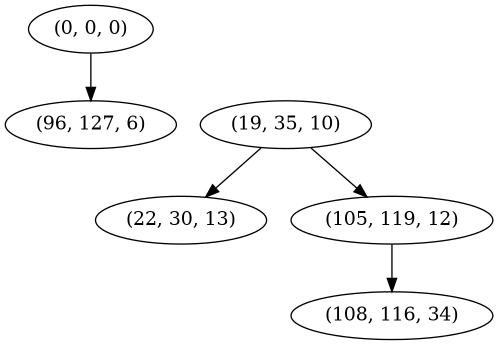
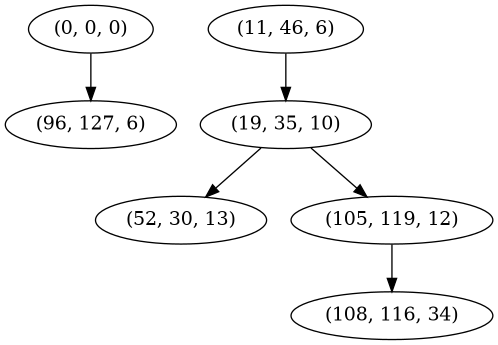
none -> (286, 29)
(181, 220) -> (181, 220)
